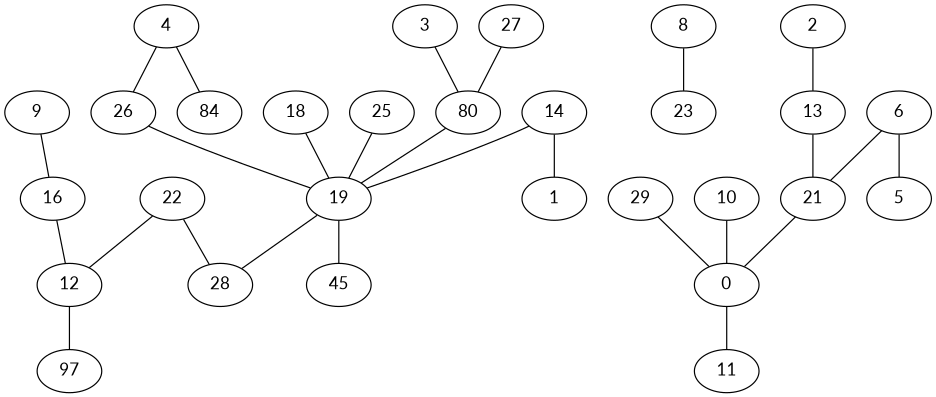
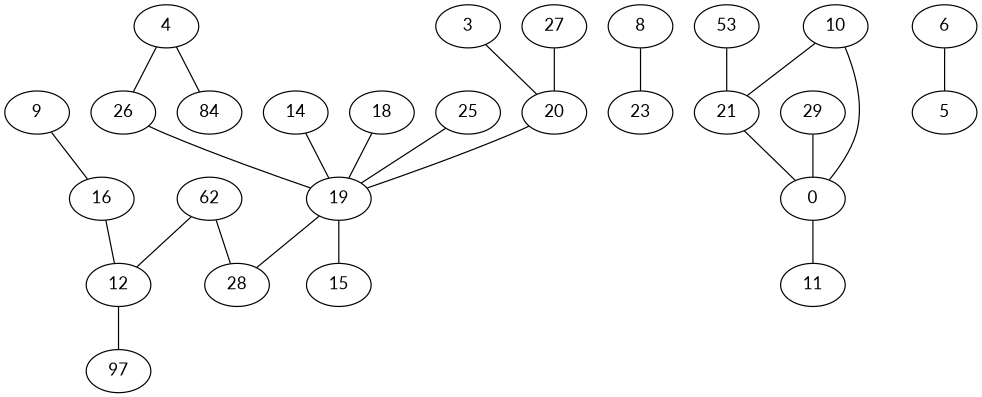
(813, 26) -> none
(468, 113) -> (554, 113)
(813, 113) -> (727, 26)
(856, 156) -> (781, 69)
(172, 199) -> (210, 199)
(554, 199) -> none
(339, 285) -> (339, 285)
